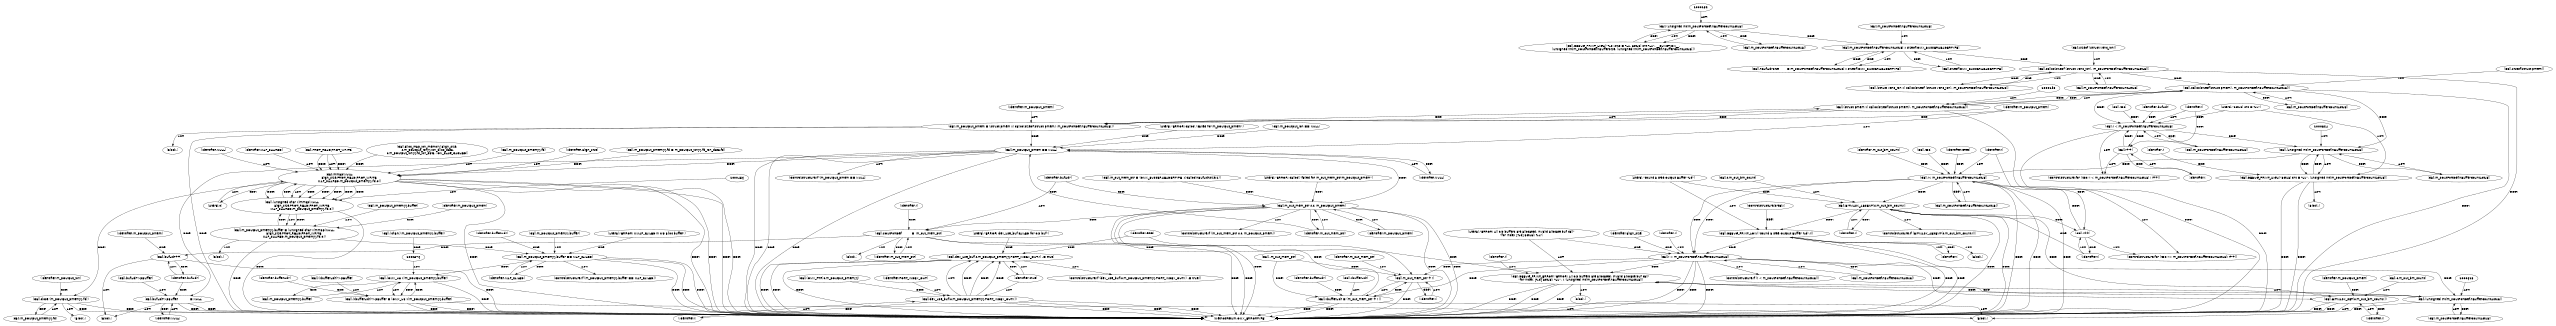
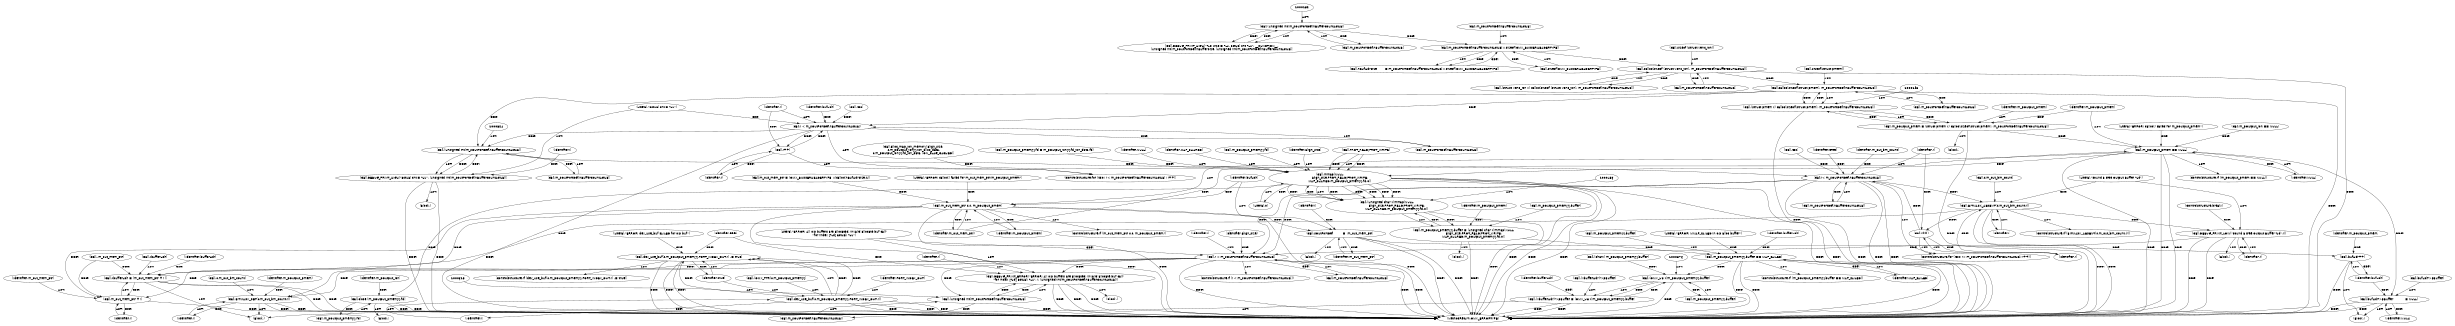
(1403, 178) -> (1211, 178)
(413, 245) -> (1646, 267)
(1253, 249) -> (531, 218)
(541, 267) -> (1857, 267)
(921, 290) -> (816, 290)
